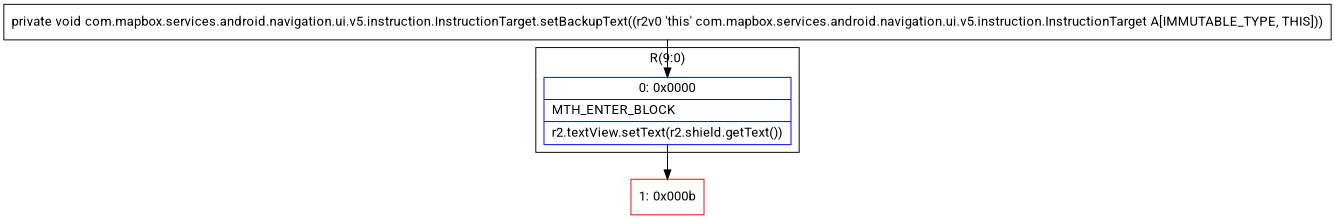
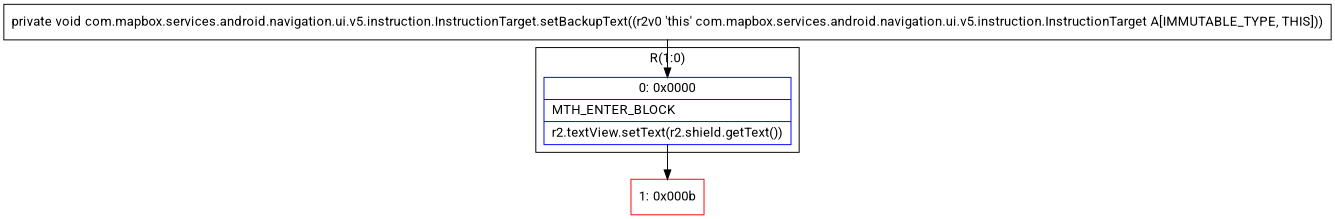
(667, 59) -> (667, 59)
